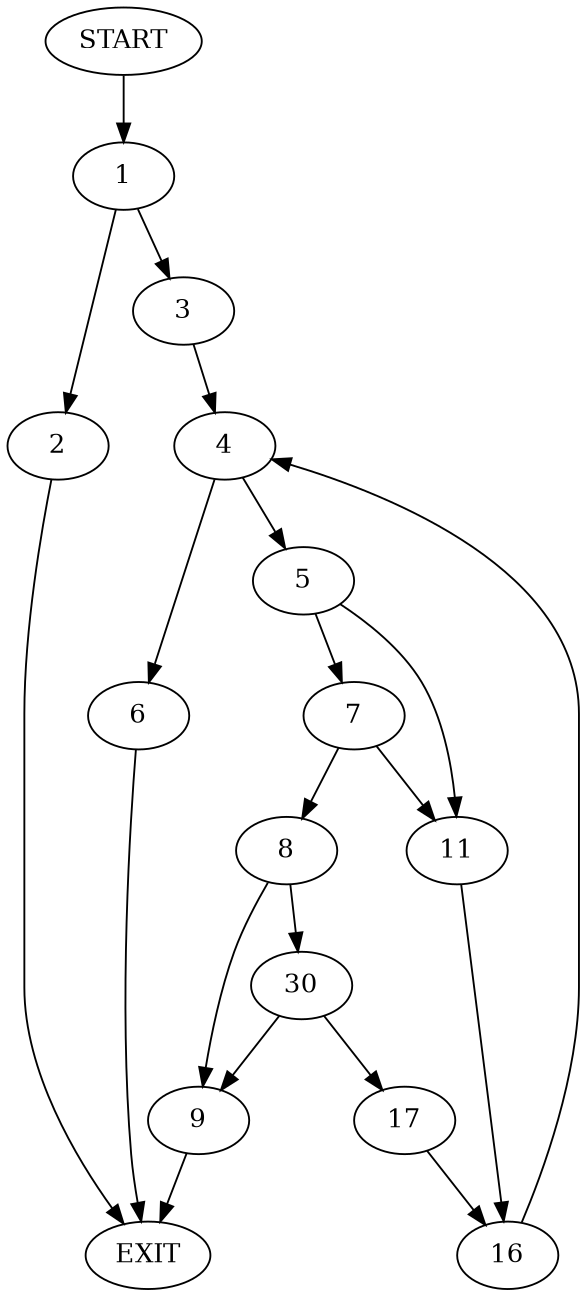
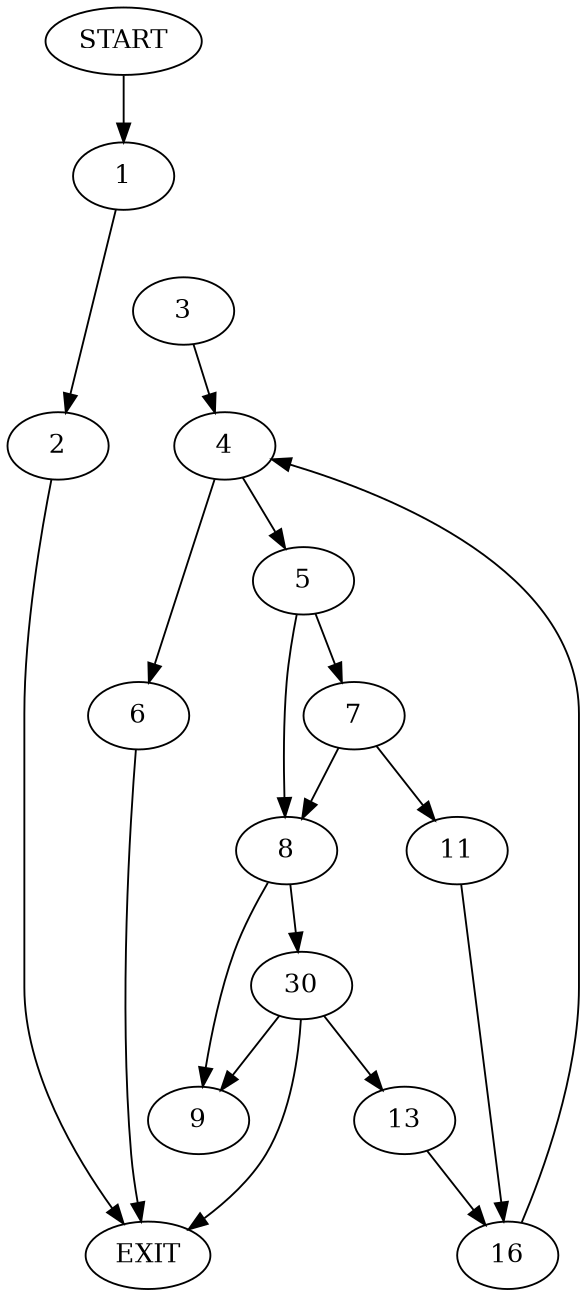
(150, 235) -> none
(423, 685) -> (285, 706)
(405, 1120) -> (405, 1120)
(177, 1179) -> (277, 1131)
